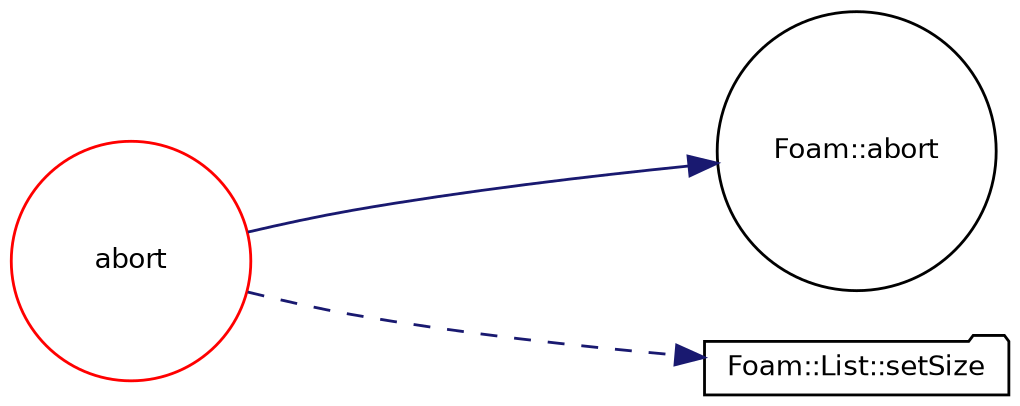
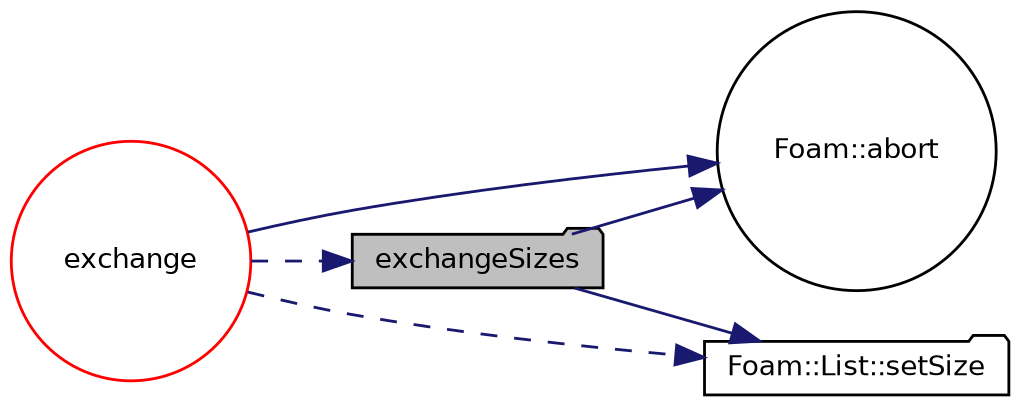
(131, 261) -> (131, 261)
none -> (478, 261)
